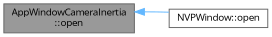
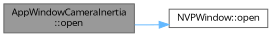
(157, 12) -> (147, 25)
